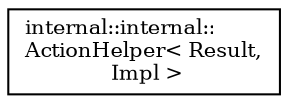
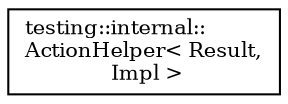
(144, 52) -> (144, 52)
